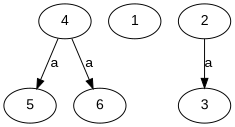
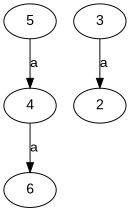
(135, 21) -> none
(49, 59) -> (30, 59)
(205, 59) -> (100, 59)
